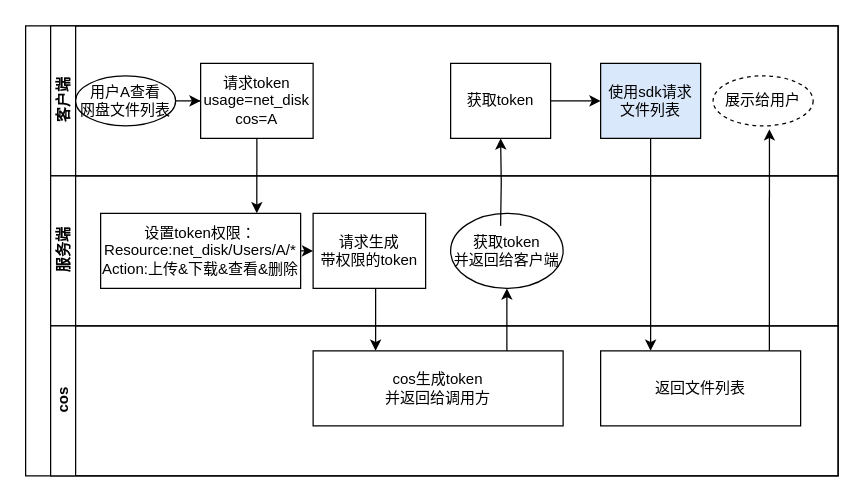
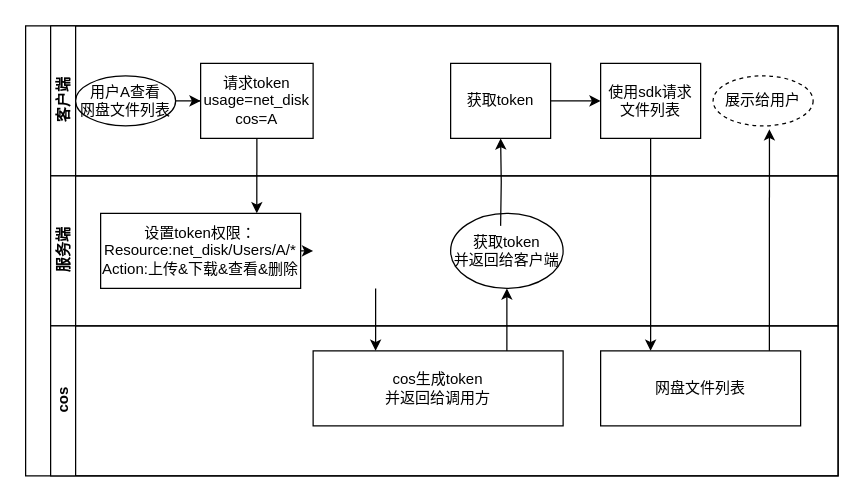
(651, 101) -> (651, 101)
(369, 251) -> none
(701, 388) -> (701, 388)
